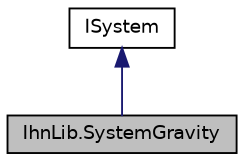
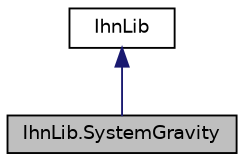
(122, 28) -> (122, 28)
